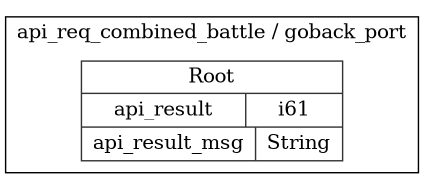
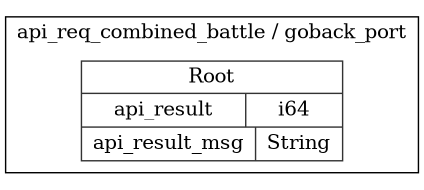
(294, 110) -> (294, 110)
